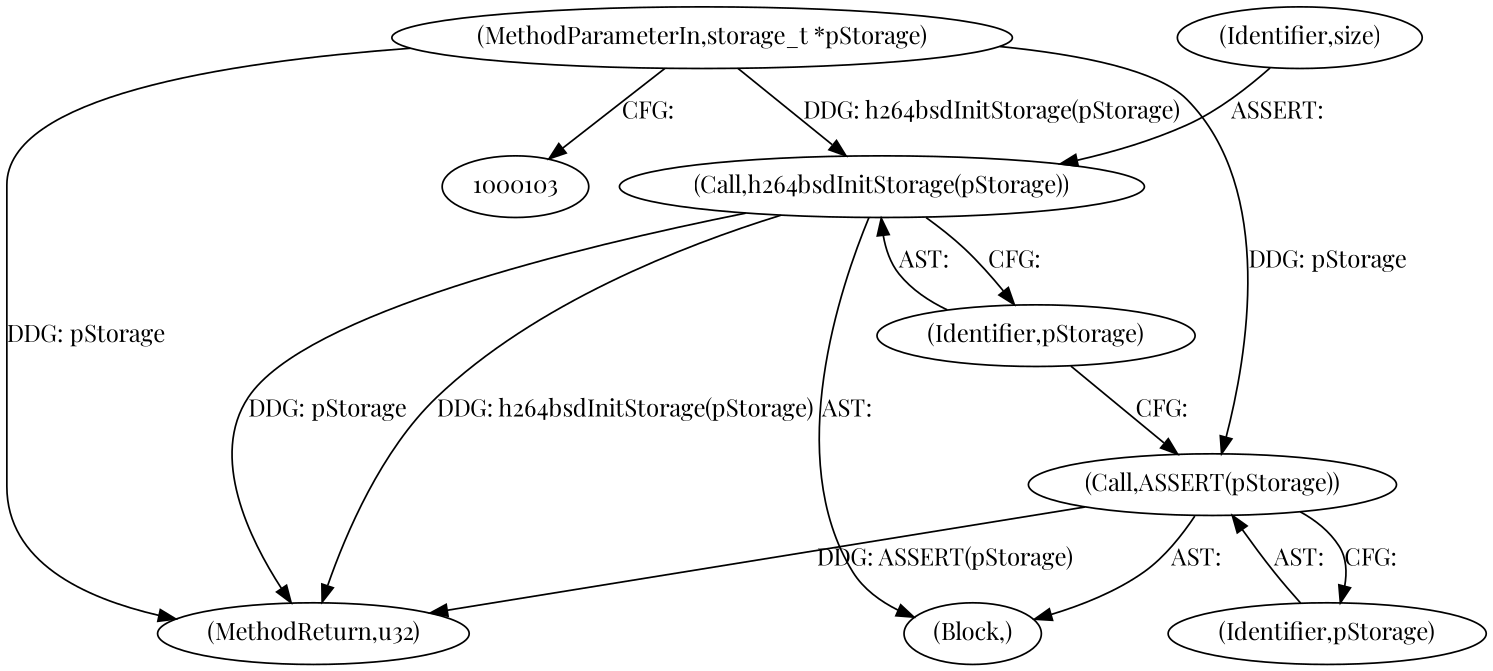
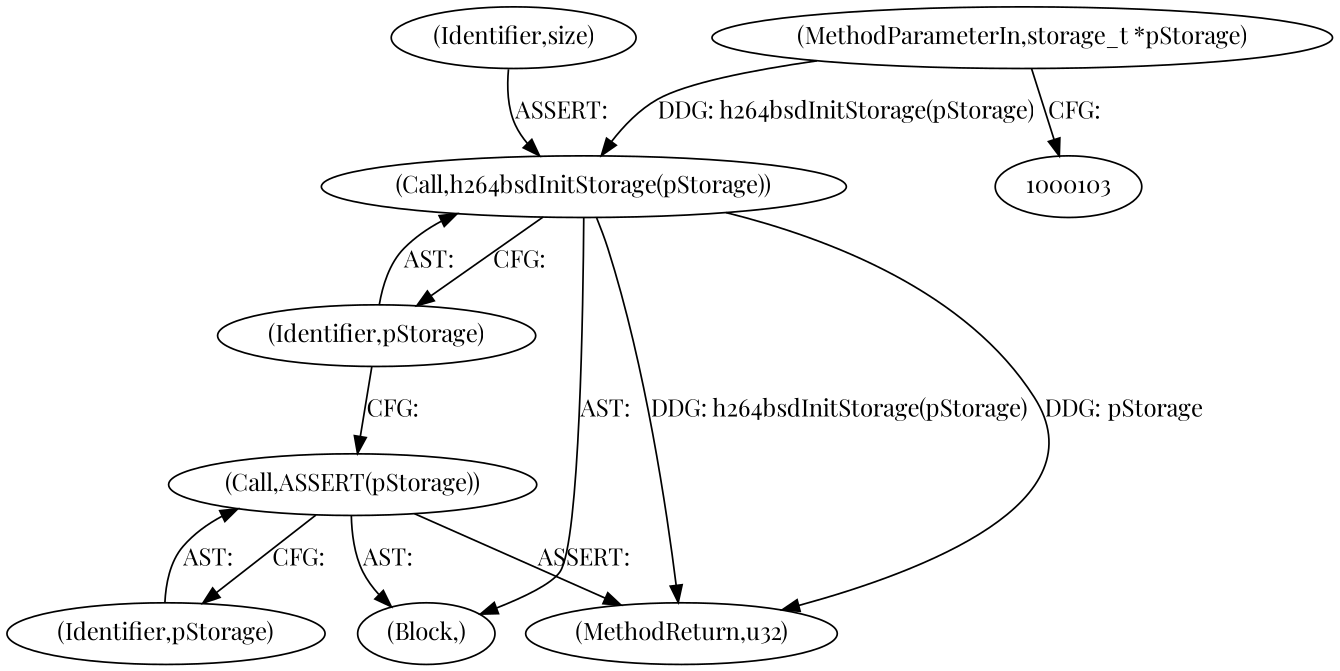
(1228, 166) -> none
(7, 220) -> none
(945, 559) -> (587, 559)
